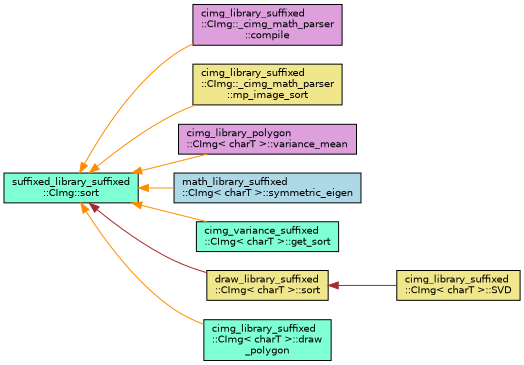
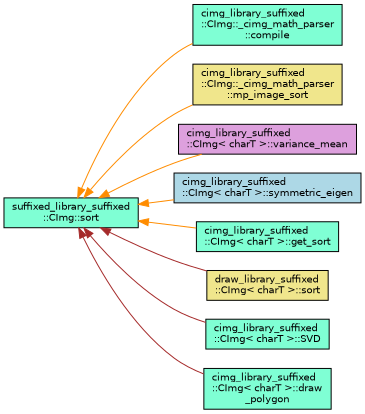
(268, 25) -> (268, 25)
(268, 139) -> (268, 139)
(268, 188) -> (268, 188)
(268, 237) -> (268, 237)
(137, 277) -> (132, 316)
(368, 285) -> (142, 287)
(458, 285) -> (268, 334)
